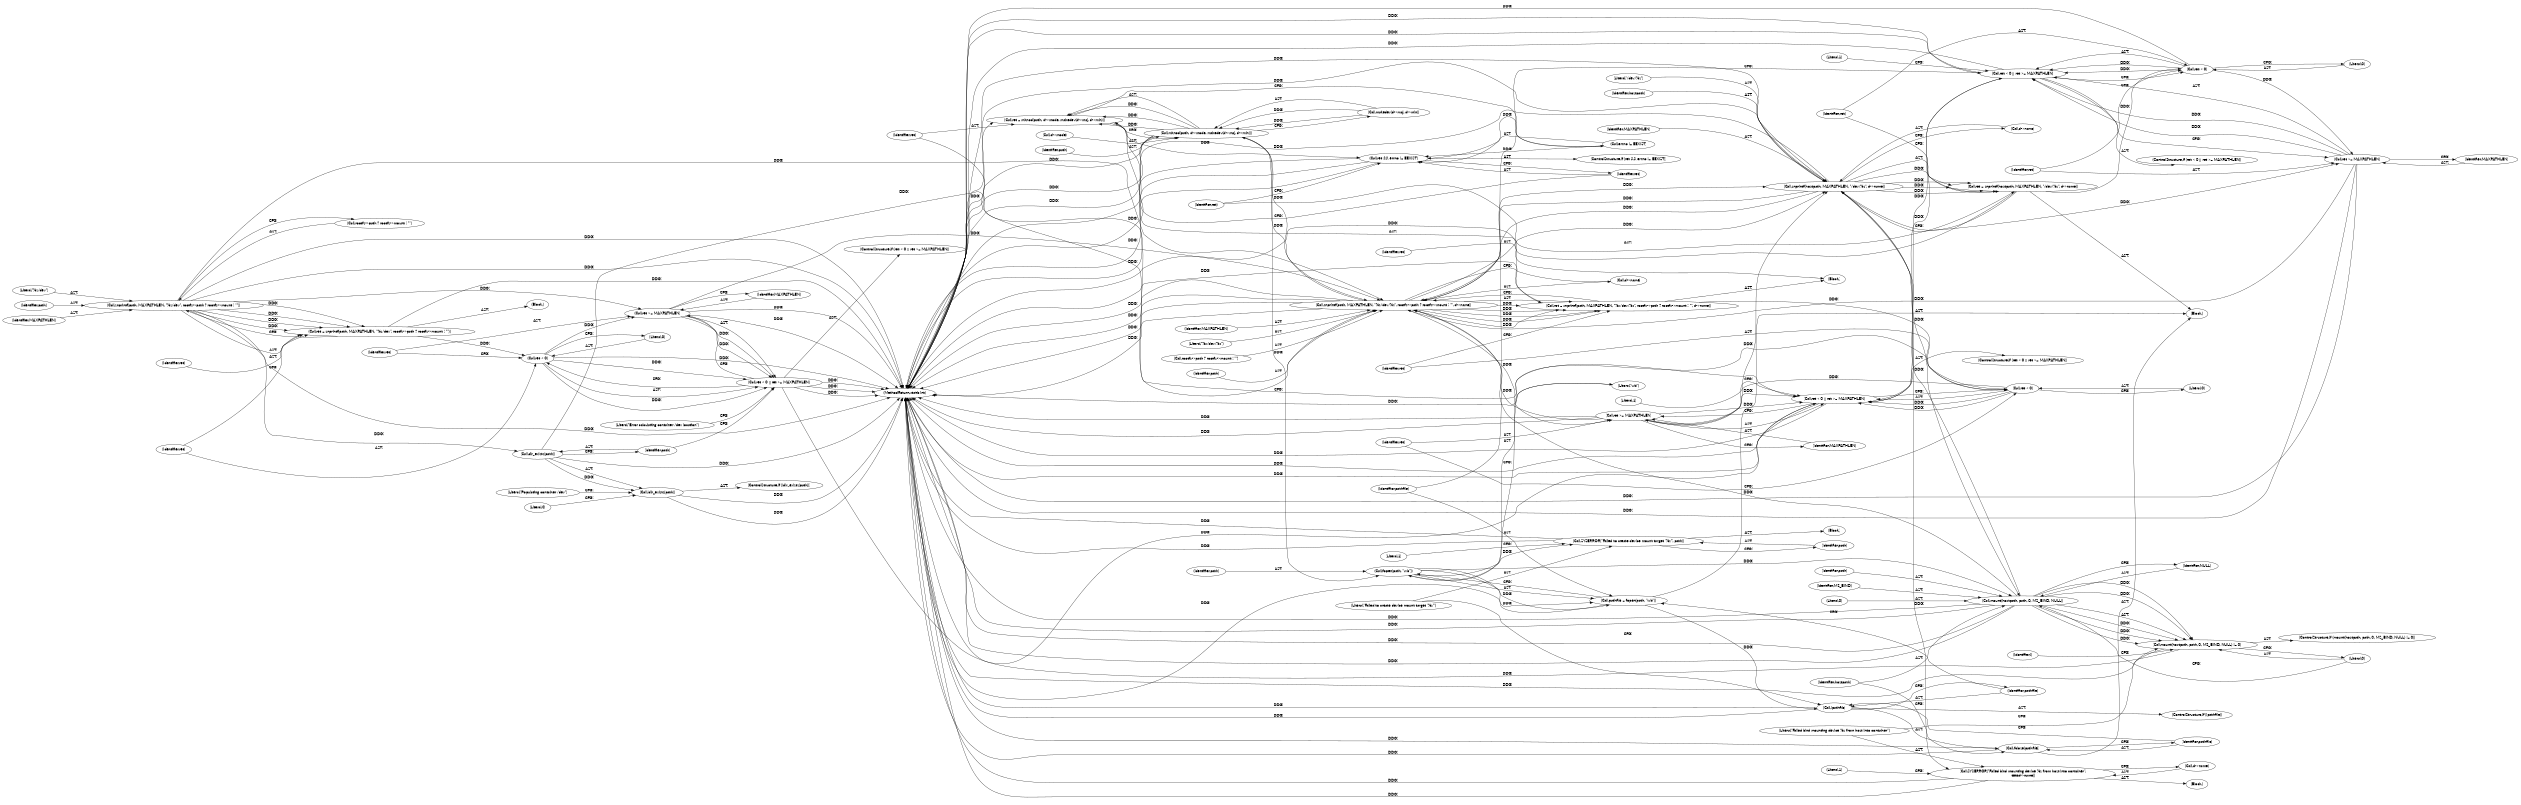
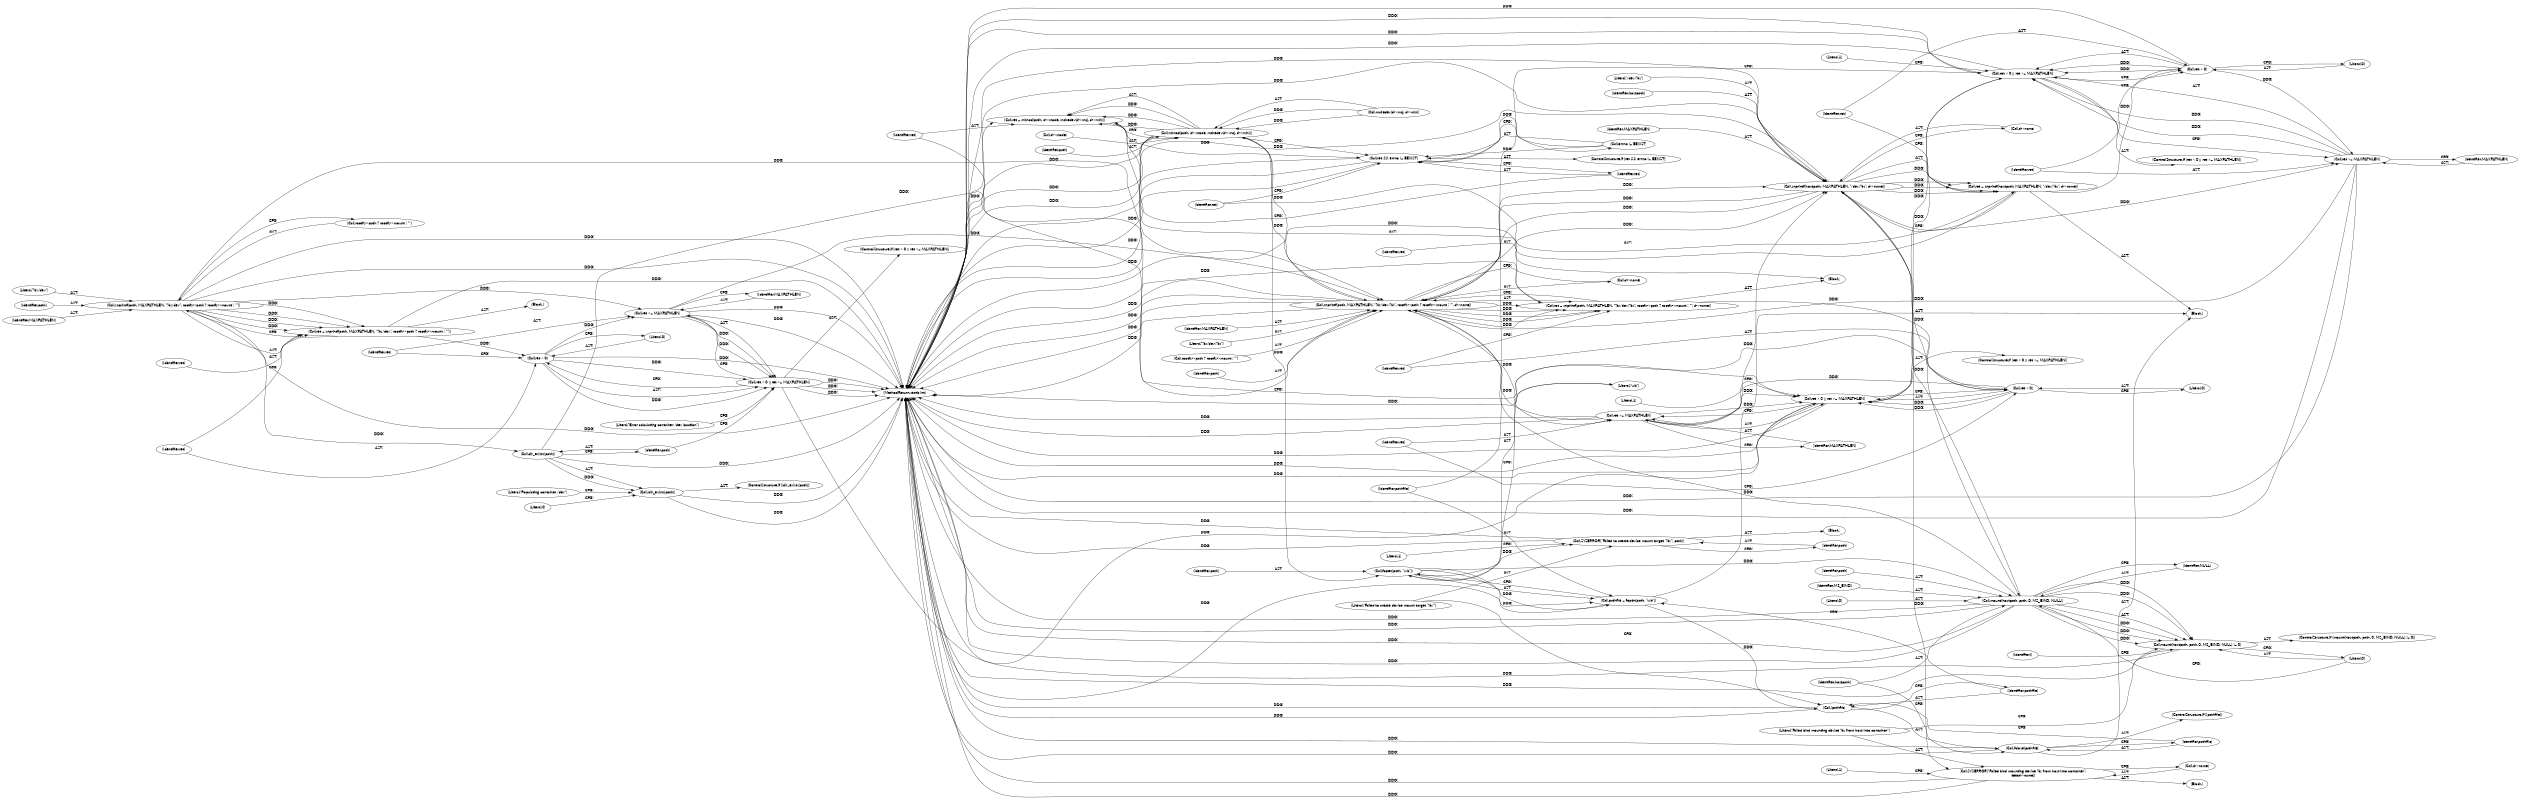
(1347, 87) -> (1512, 125)
(1313, 125) -> (1302, 146)
(2006, 711) -> (2111, 740)
